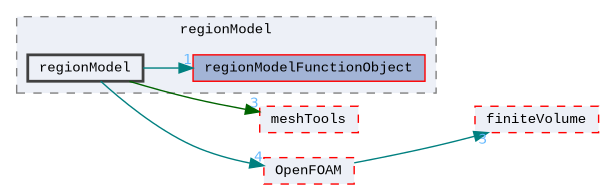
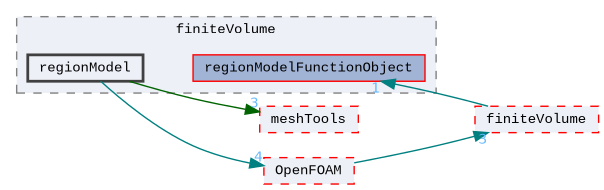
(226, 30) -> (226, 30)
(161, 68) -> (446, 95)
